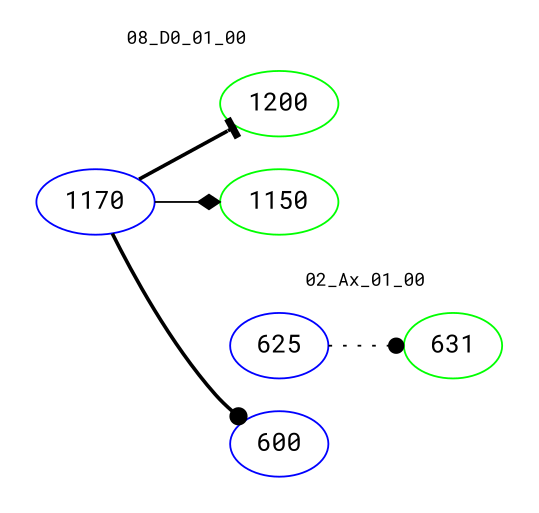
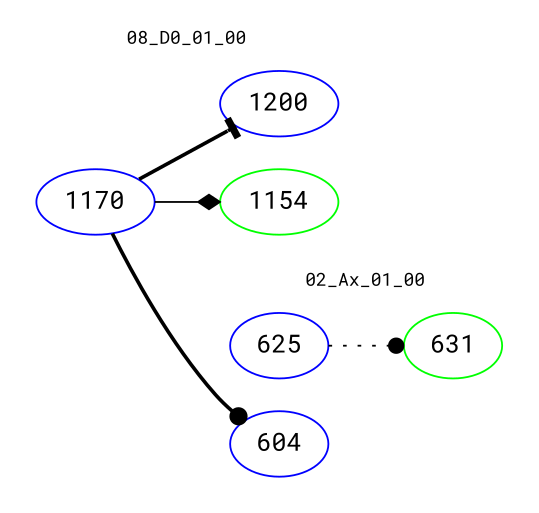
(279, 104) -> (279, 104)
(279, 202) -> (279, 202)
(279, 444) -> (279, 444)
